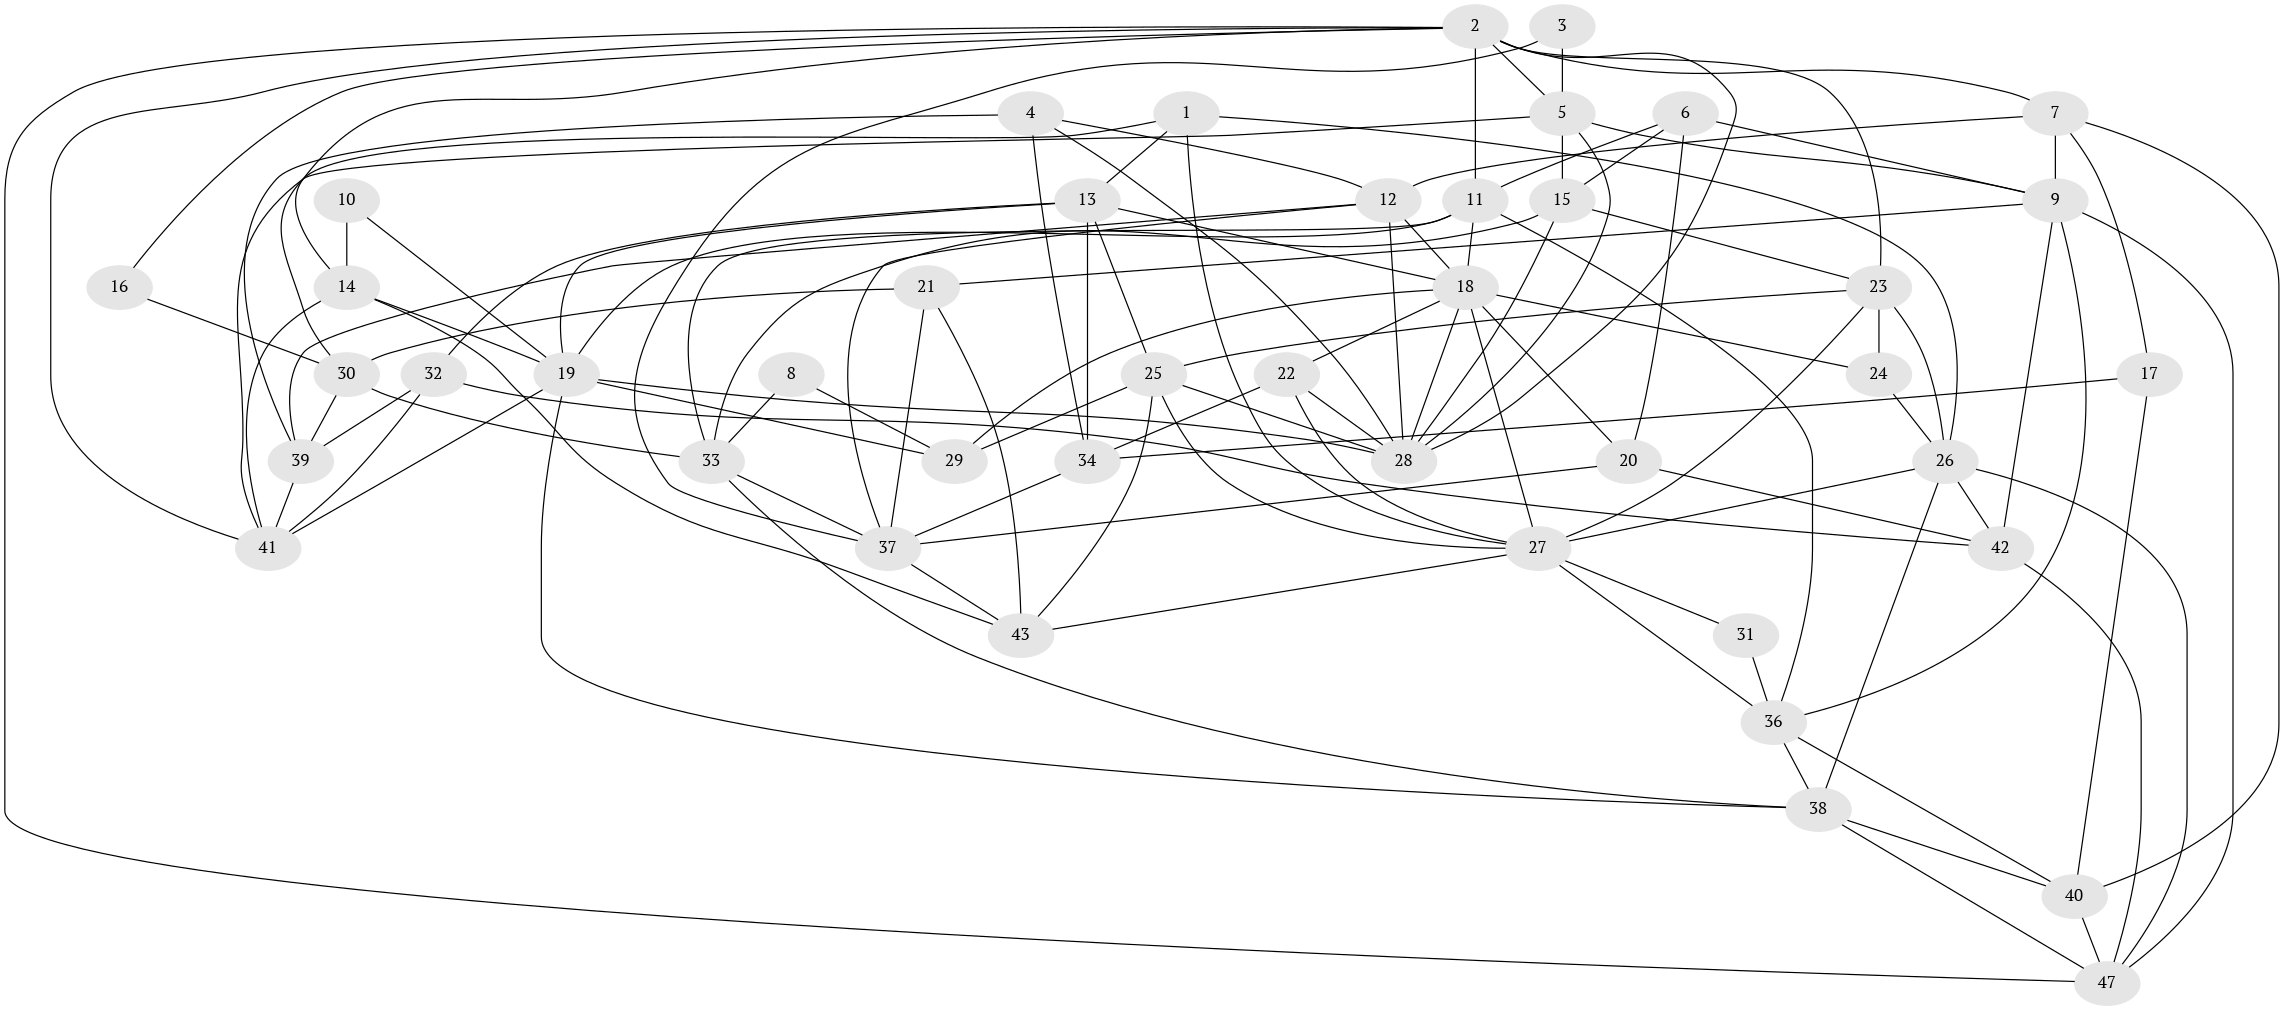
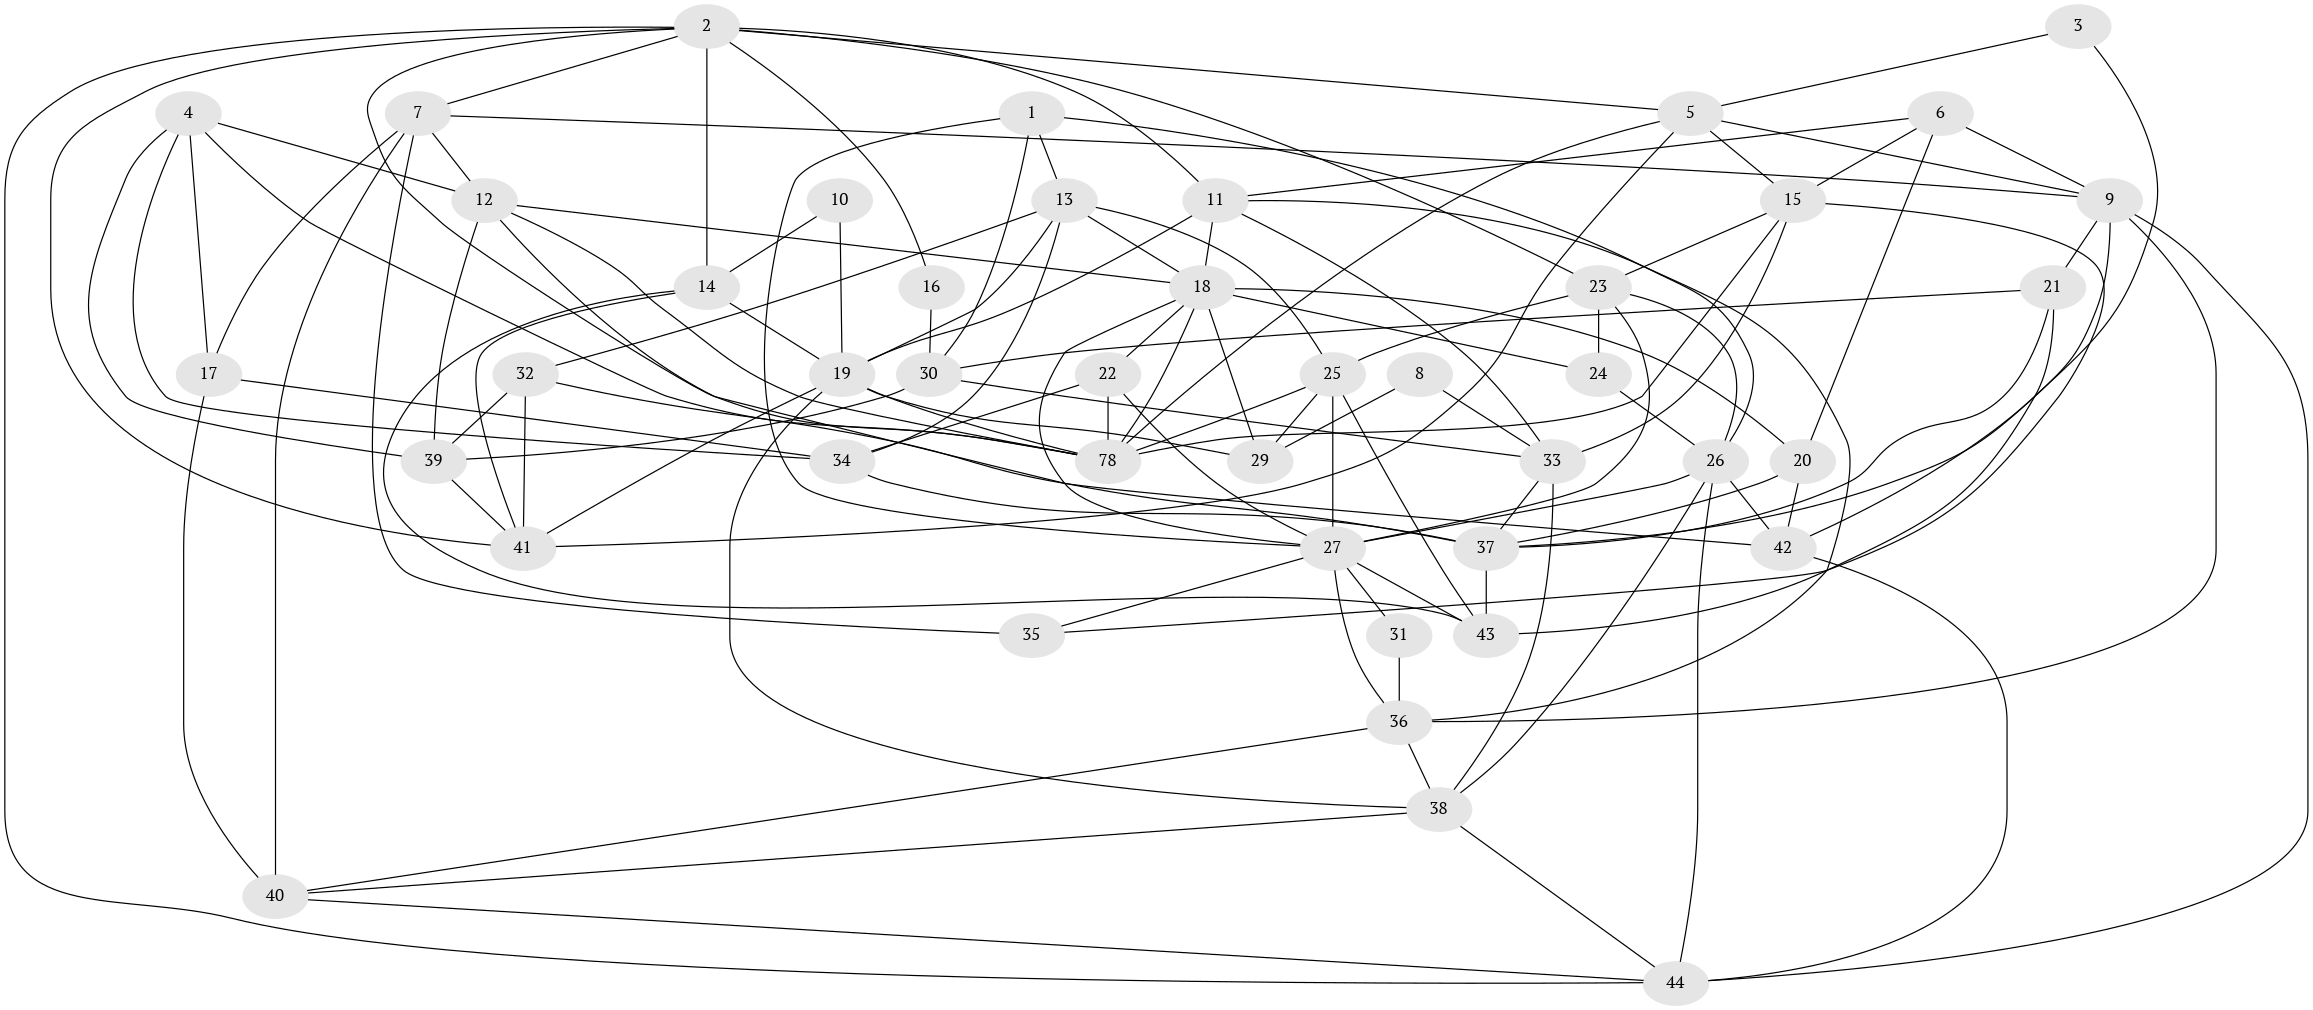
none -> (199, 244)
(1404, 462) -> (1108, 462)
none -> (1032, 636)
(2107, 984) -> (1676, 984)
